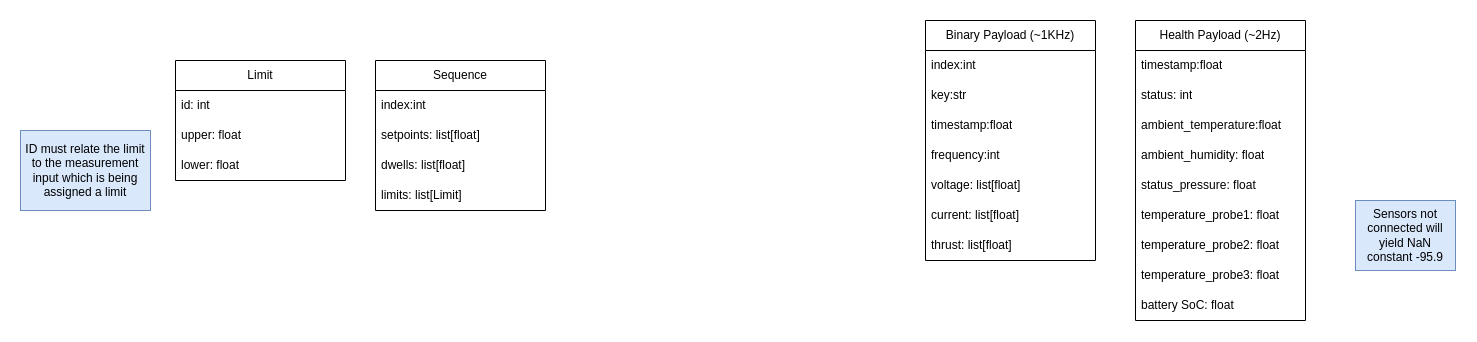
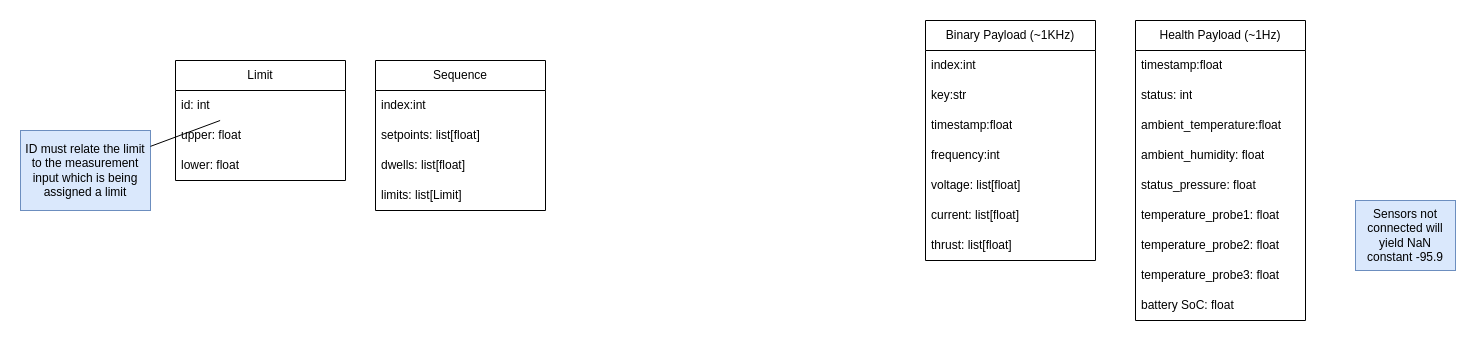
(1221, 36) -> (1221, 36)
none -> (185, 133)
